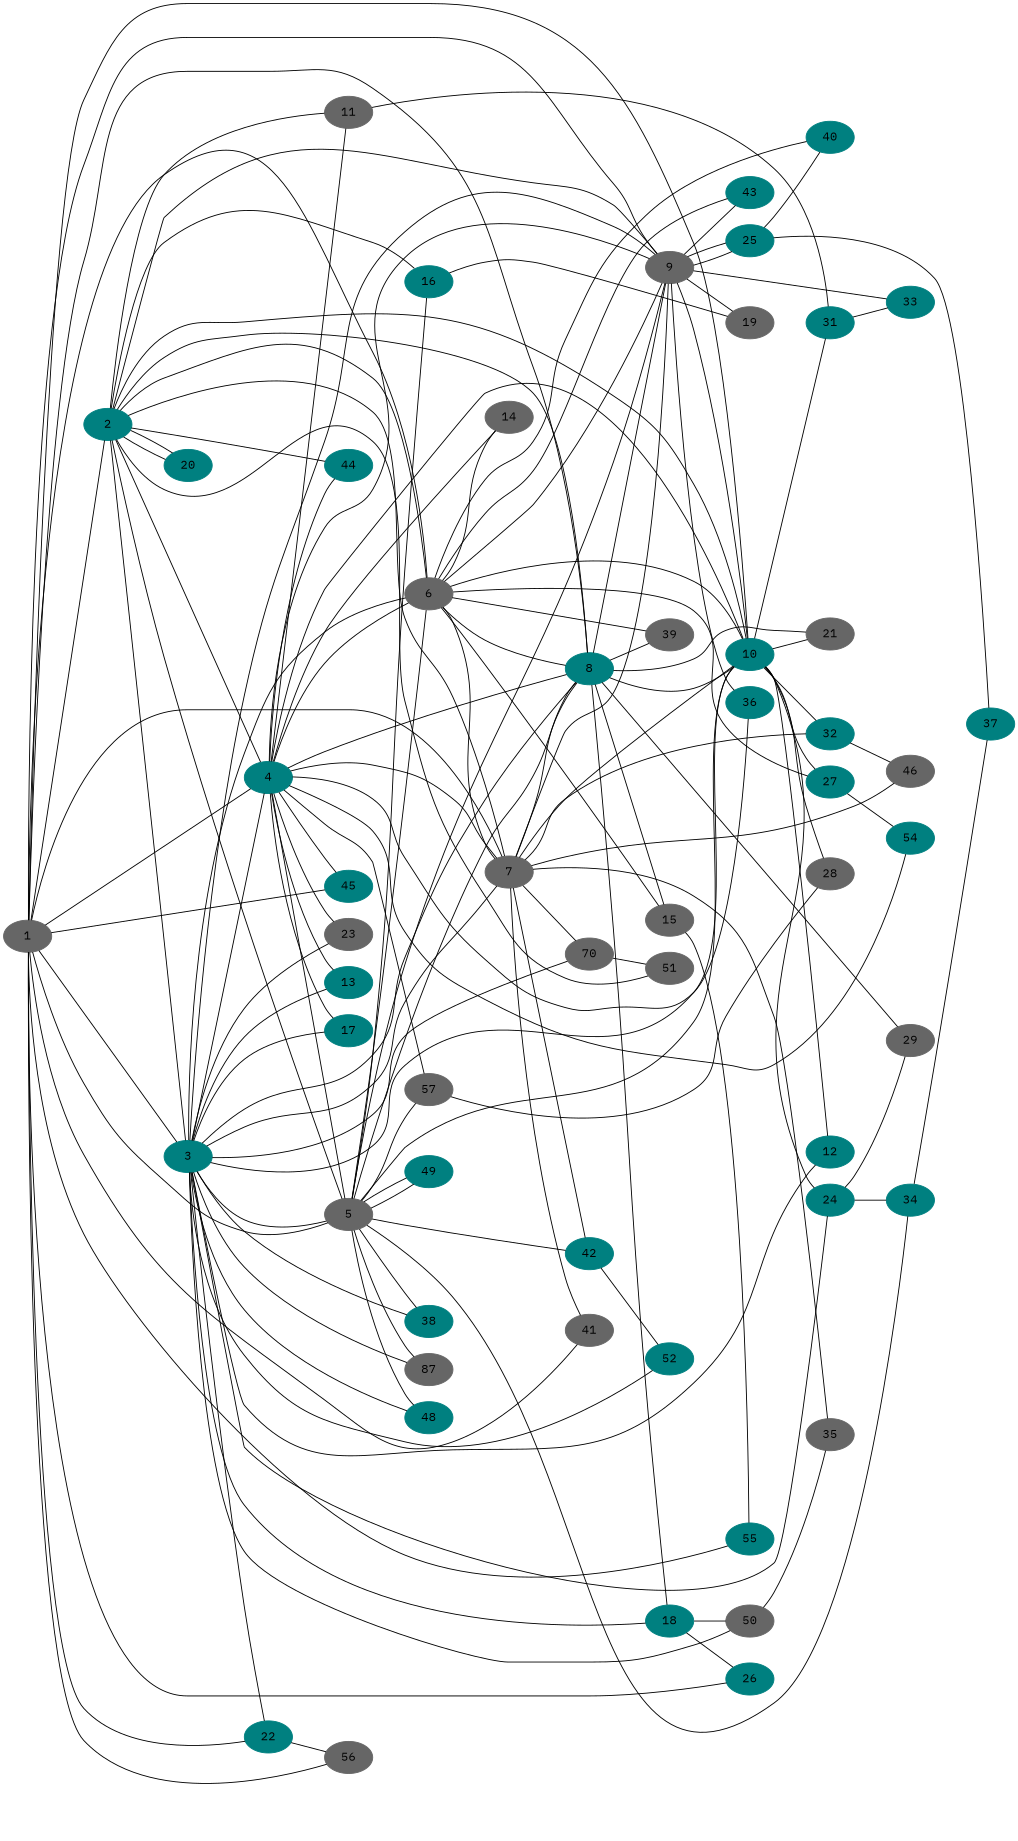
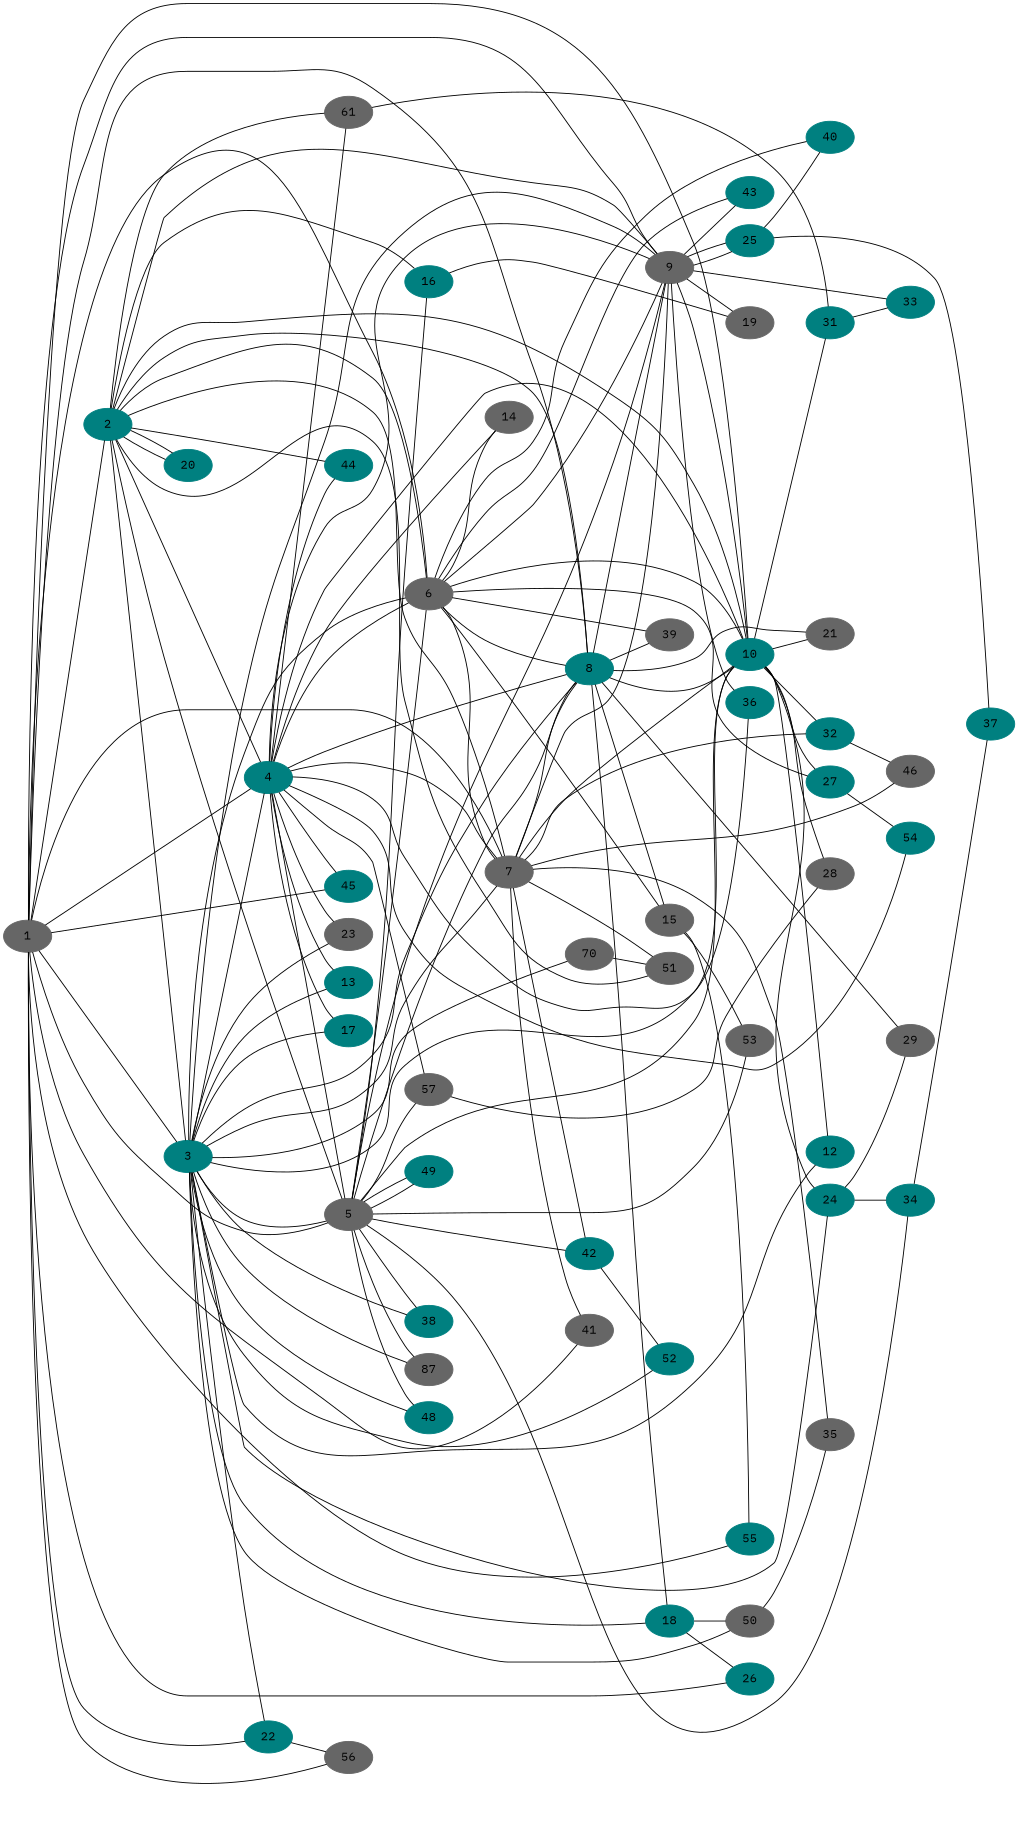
(349, 112) -> (349, 112)
(549, 913) -> (592, 917)
none -> (750, 1041)
